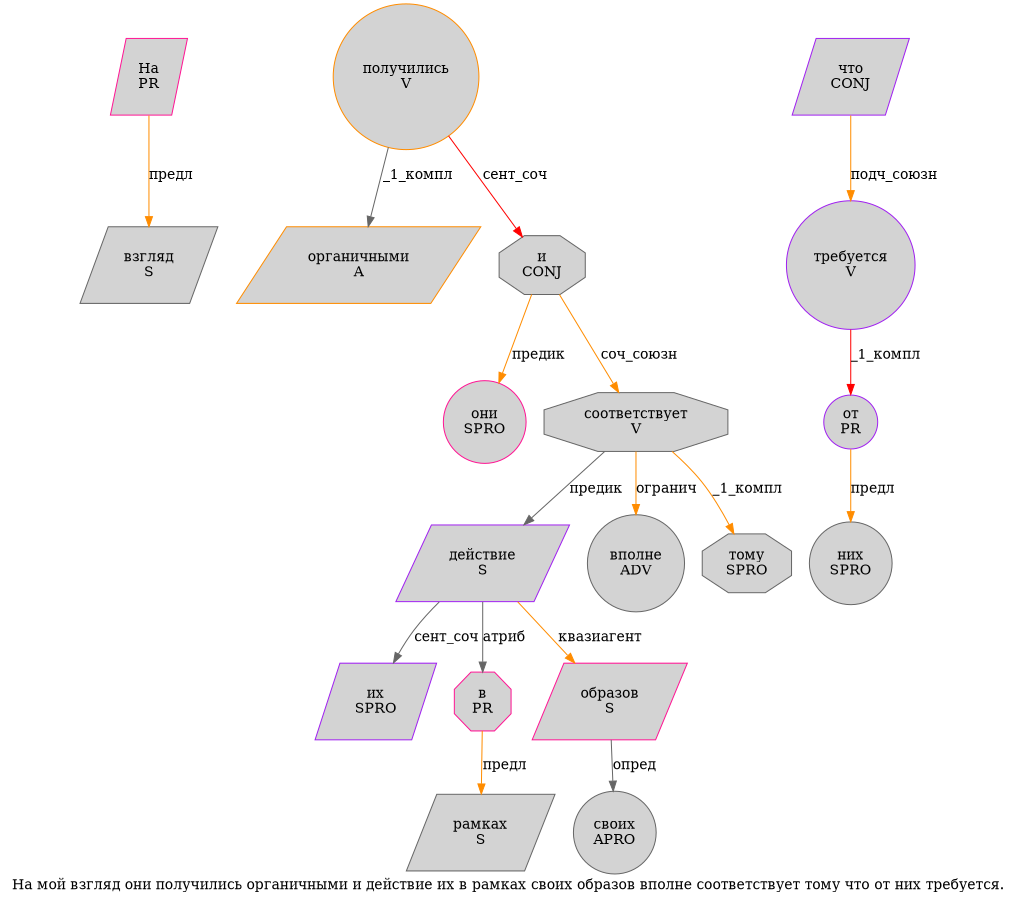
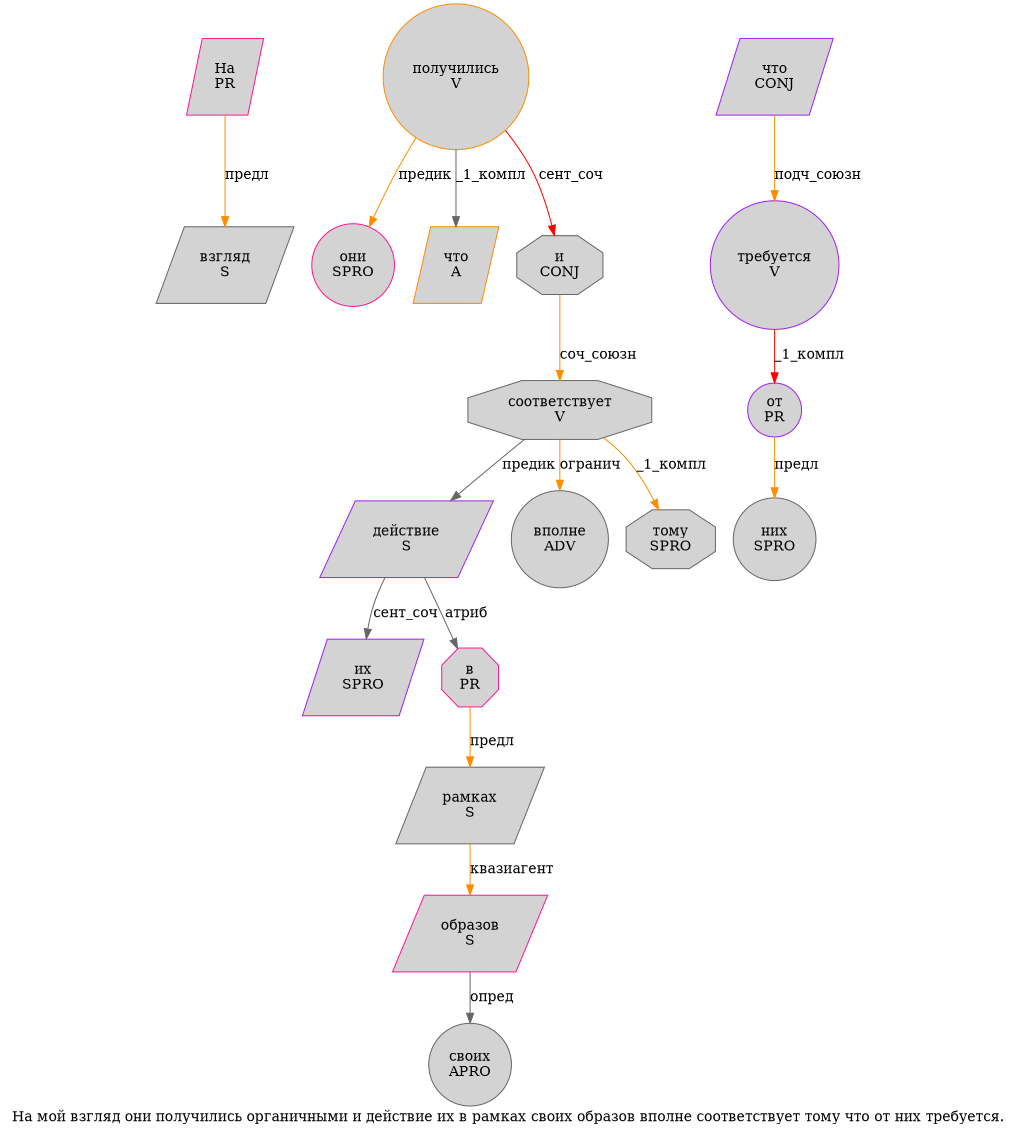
(359, 265) -> (456, 265)
(517, 334) -> (393, 177)
(543, 629) -> (470, 864)
